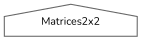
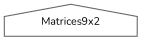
(71, 22) -> (71, 22)
